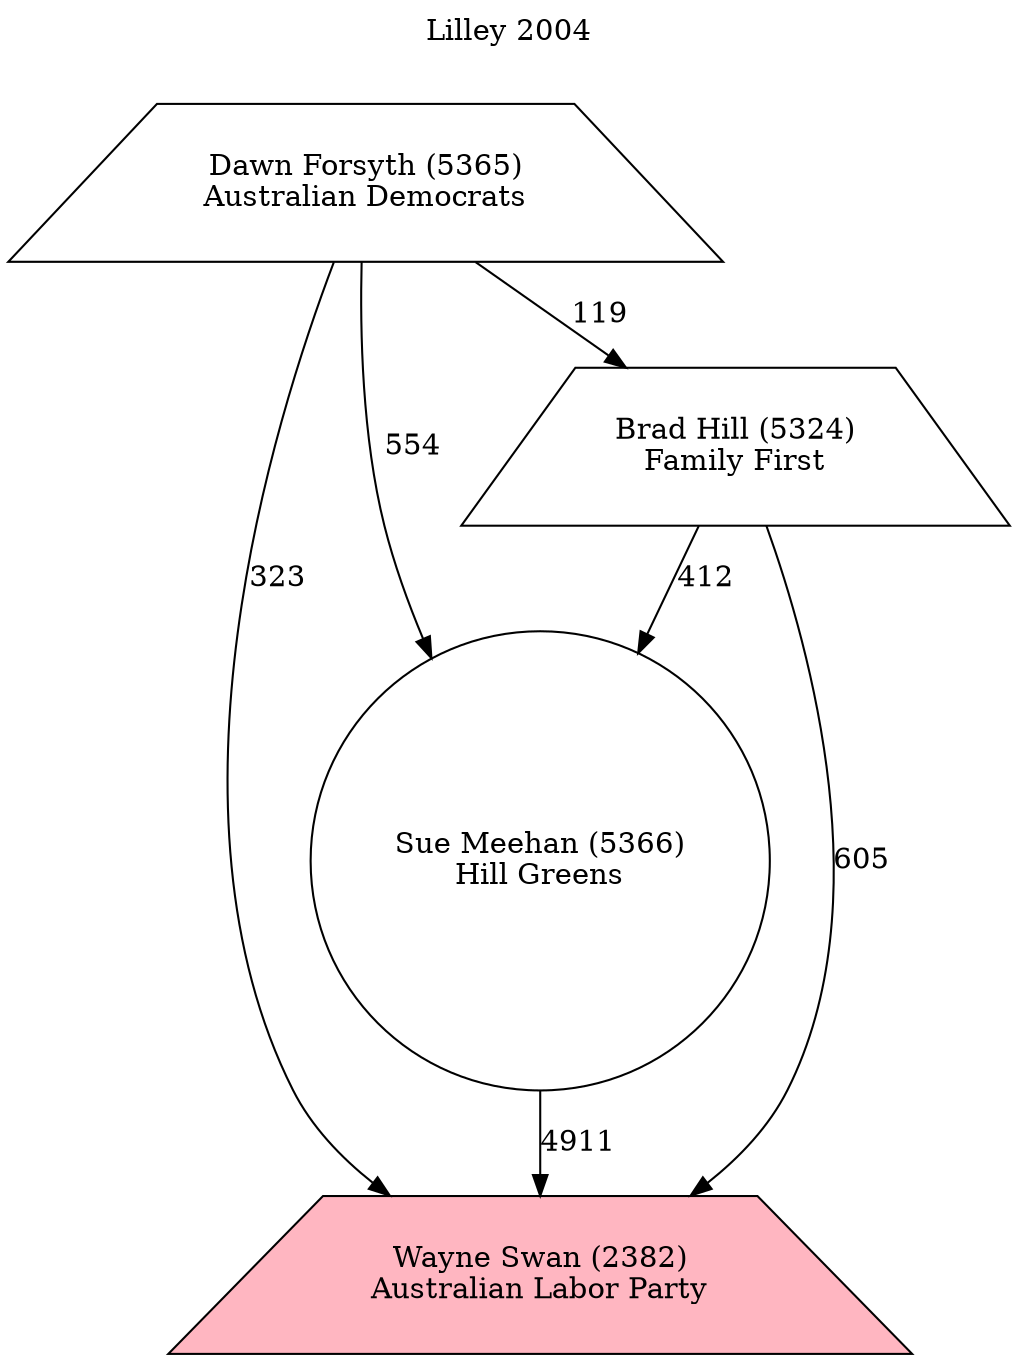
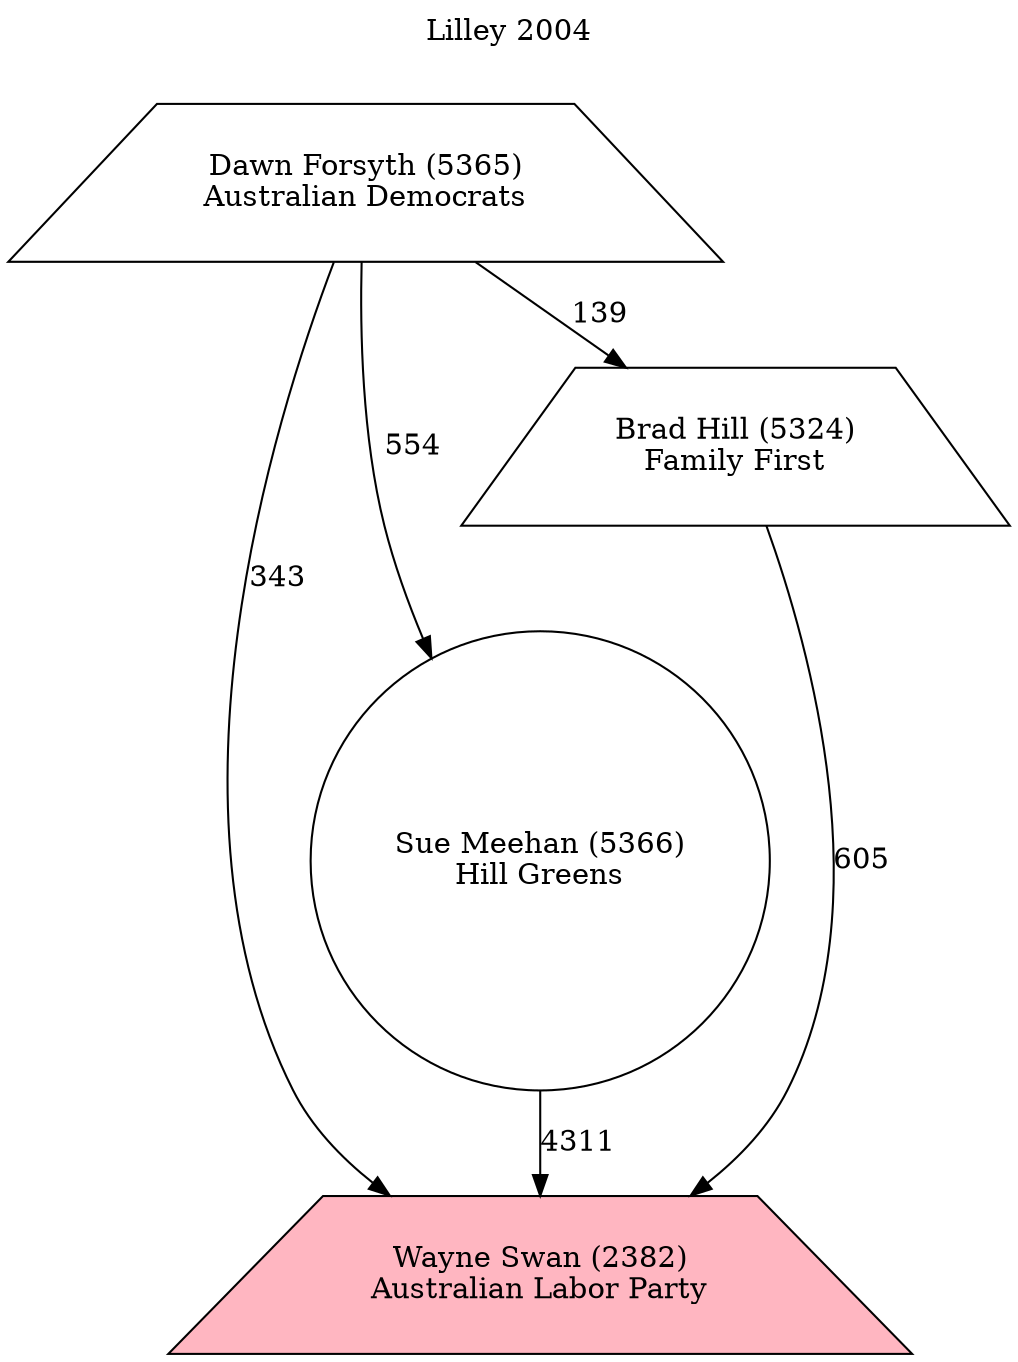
(600, 315) -> (600, 315)
(278, 579) -> (278, 579)
(673, 580) -> none
(579, 1143) -> (579, 1143)
